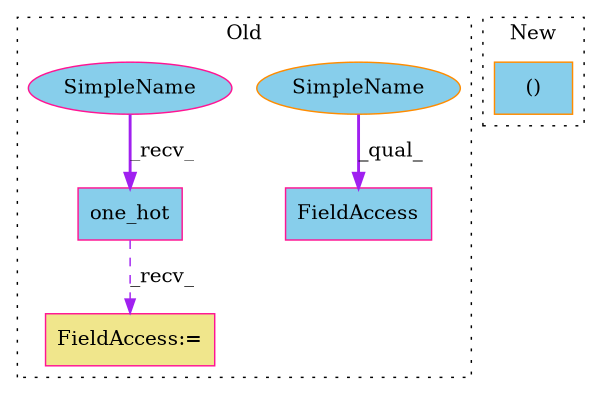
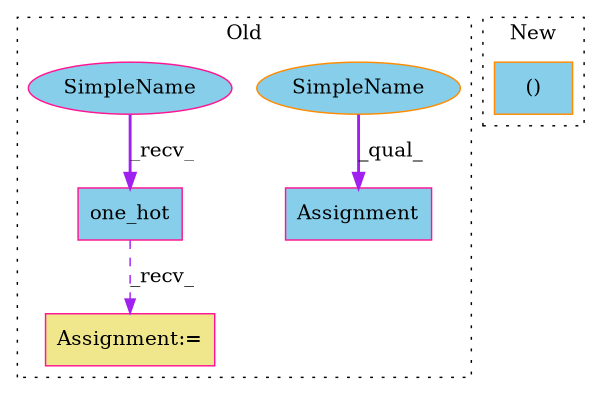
(359, 214) -> (359, 214)
(130, 340) -> (130, 340)
